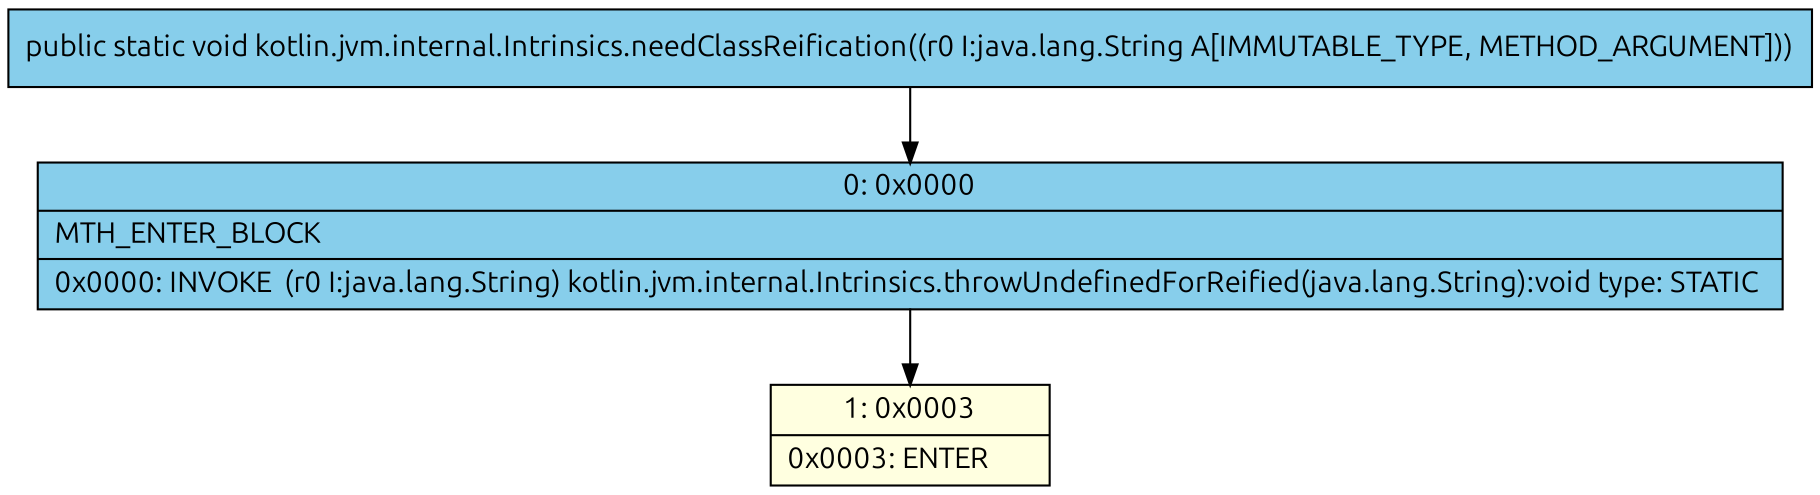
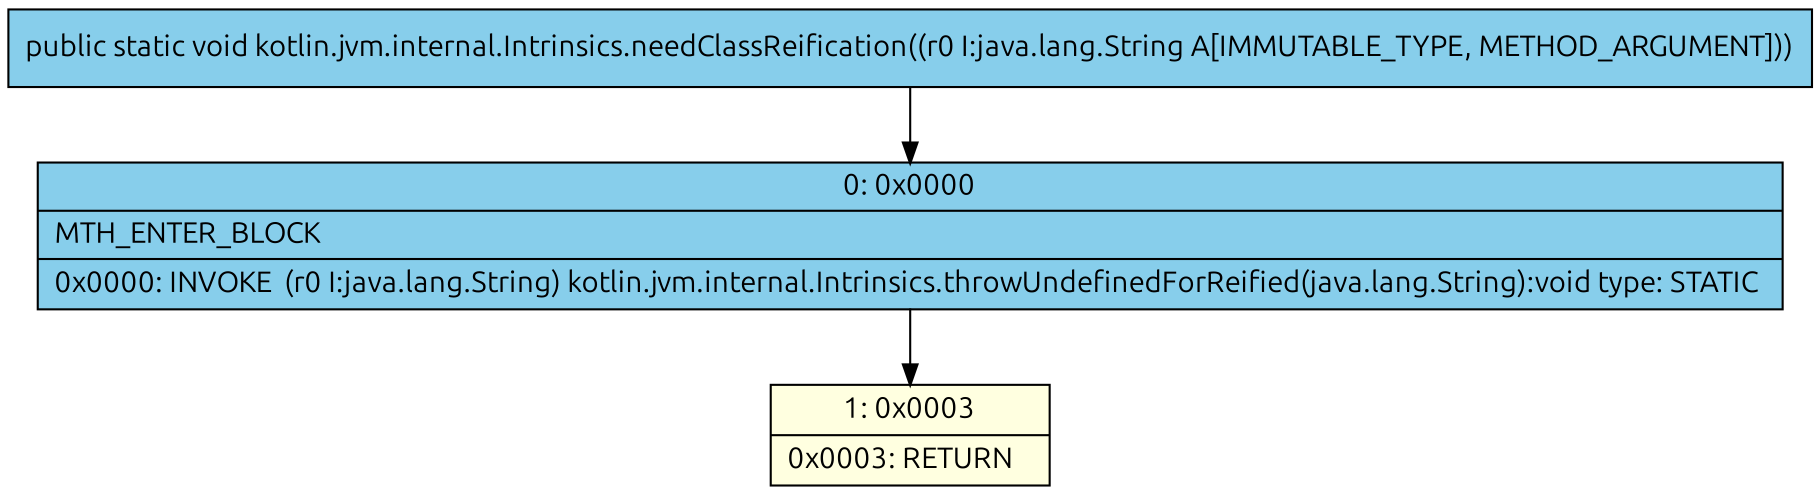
(899, 459) -> (910, 459)
